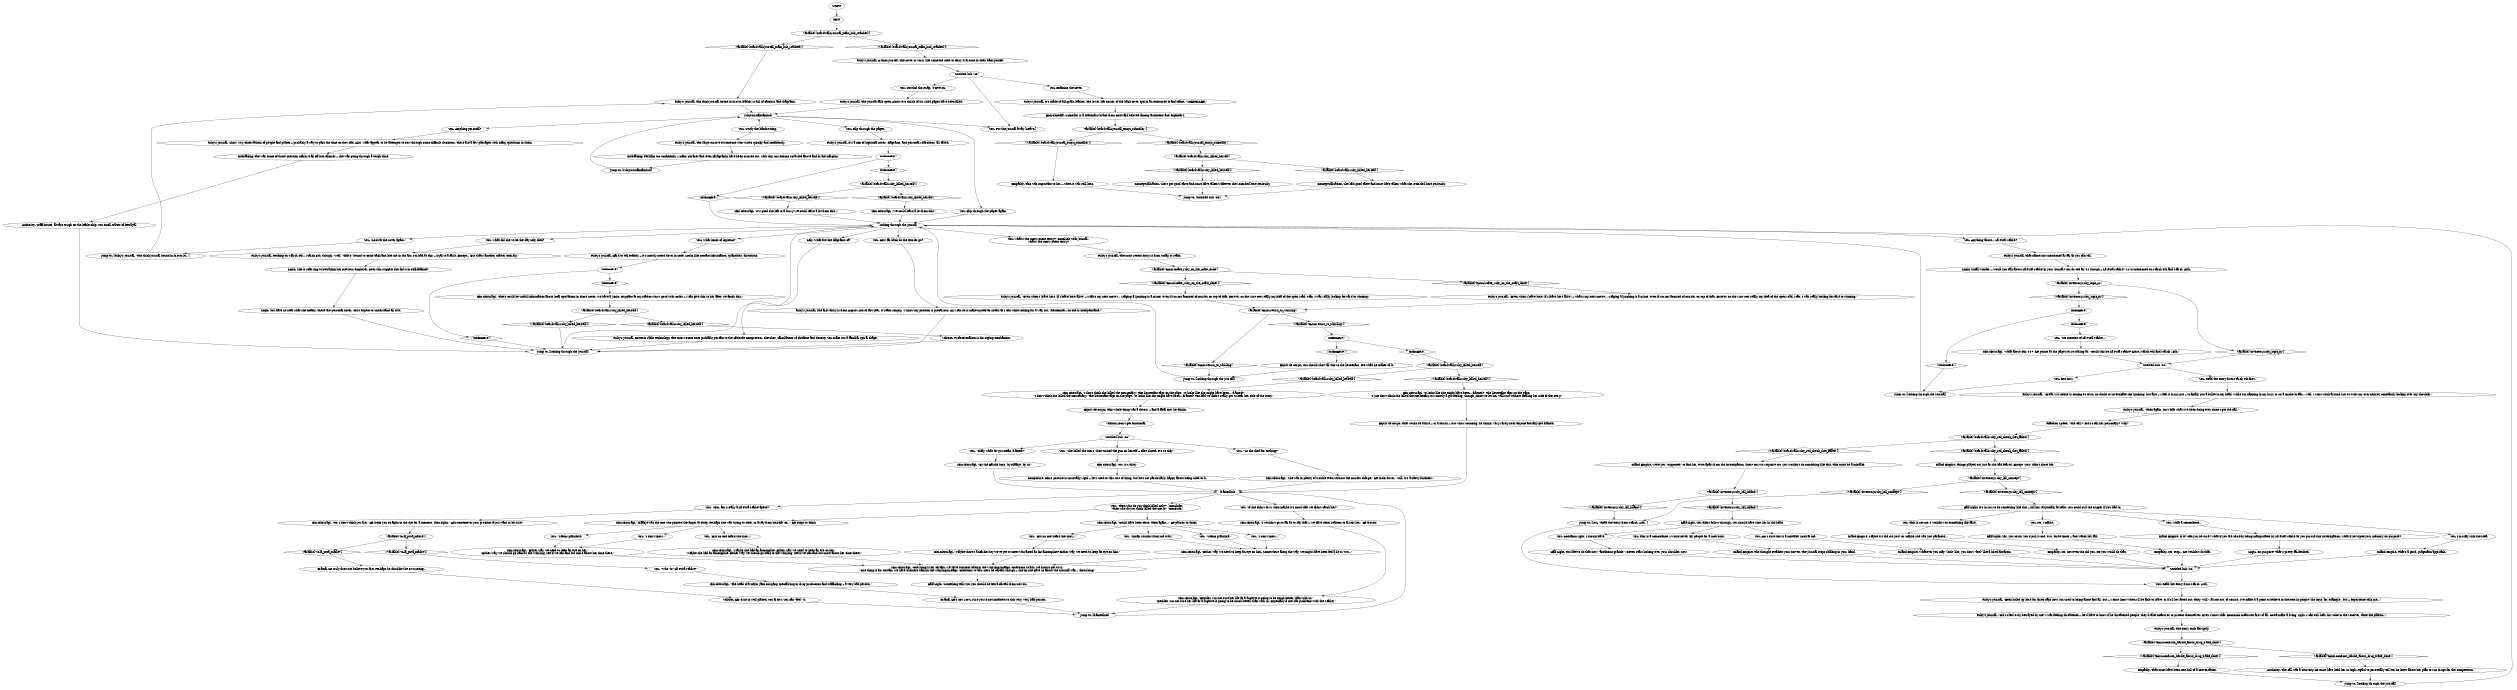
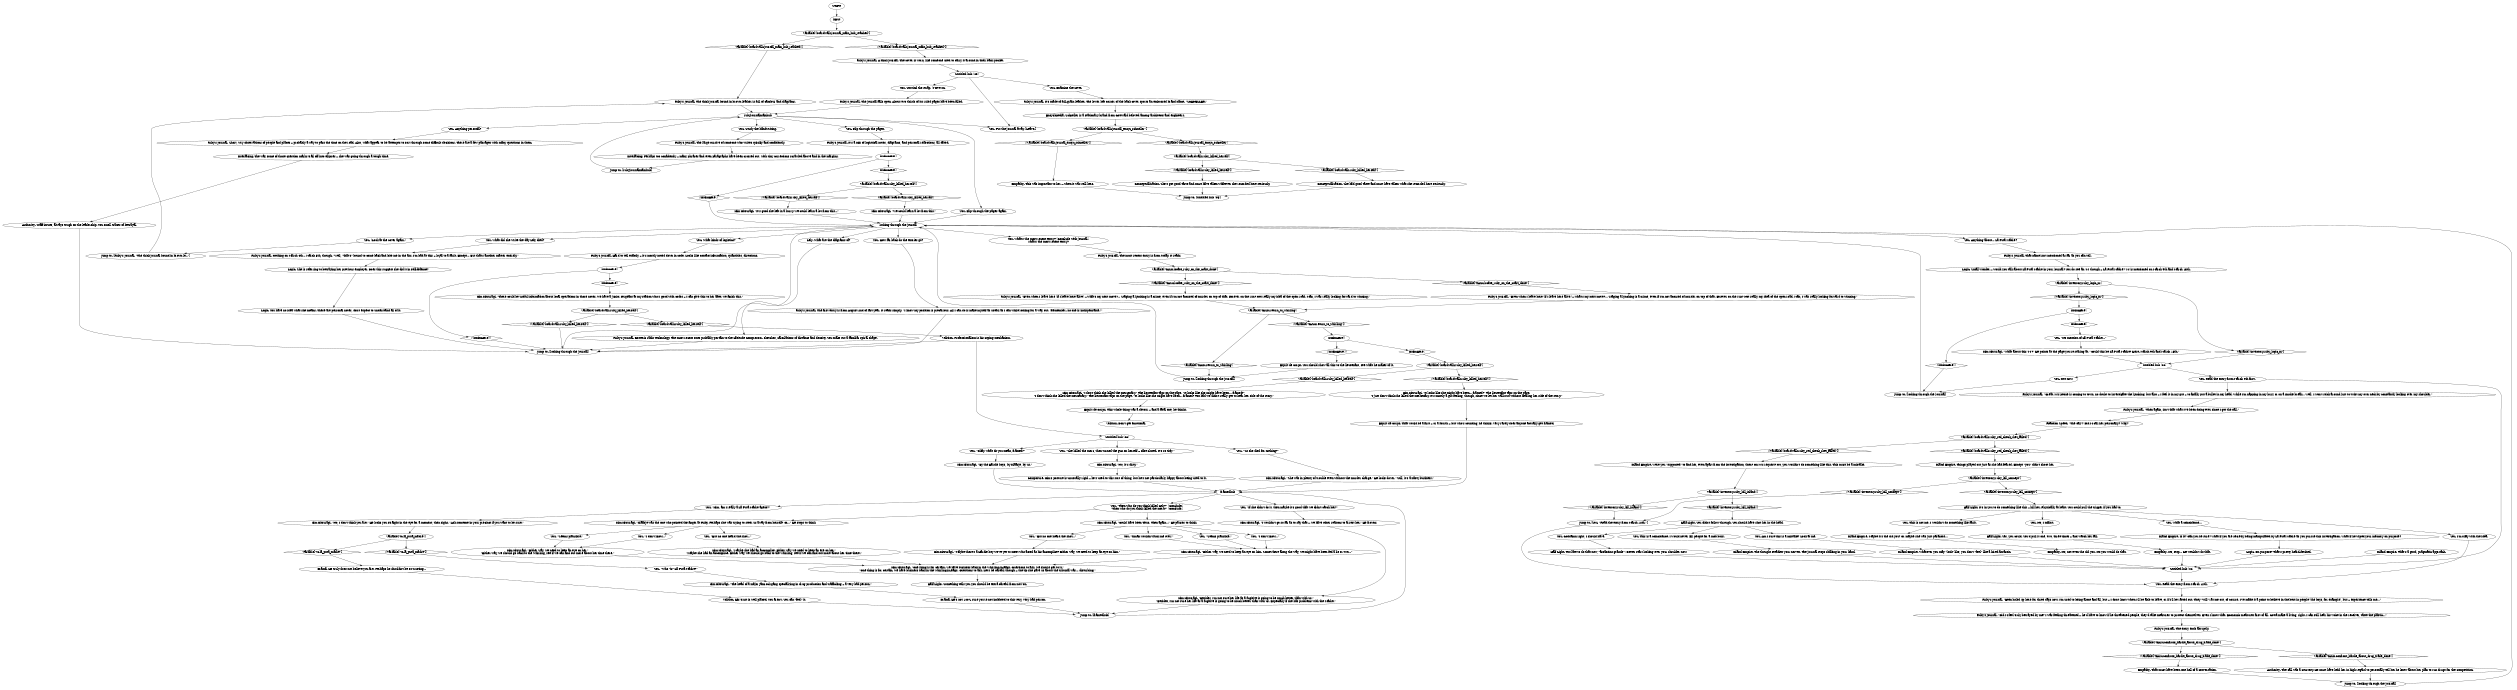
(759, 124) -> (757, 122)
(1122, 430) -> (1003, 422)
(2442, 544) -> (2349, 575)
(2279, 552) -> (2279, 552)
(2136, 561) -> (2501, 500)
